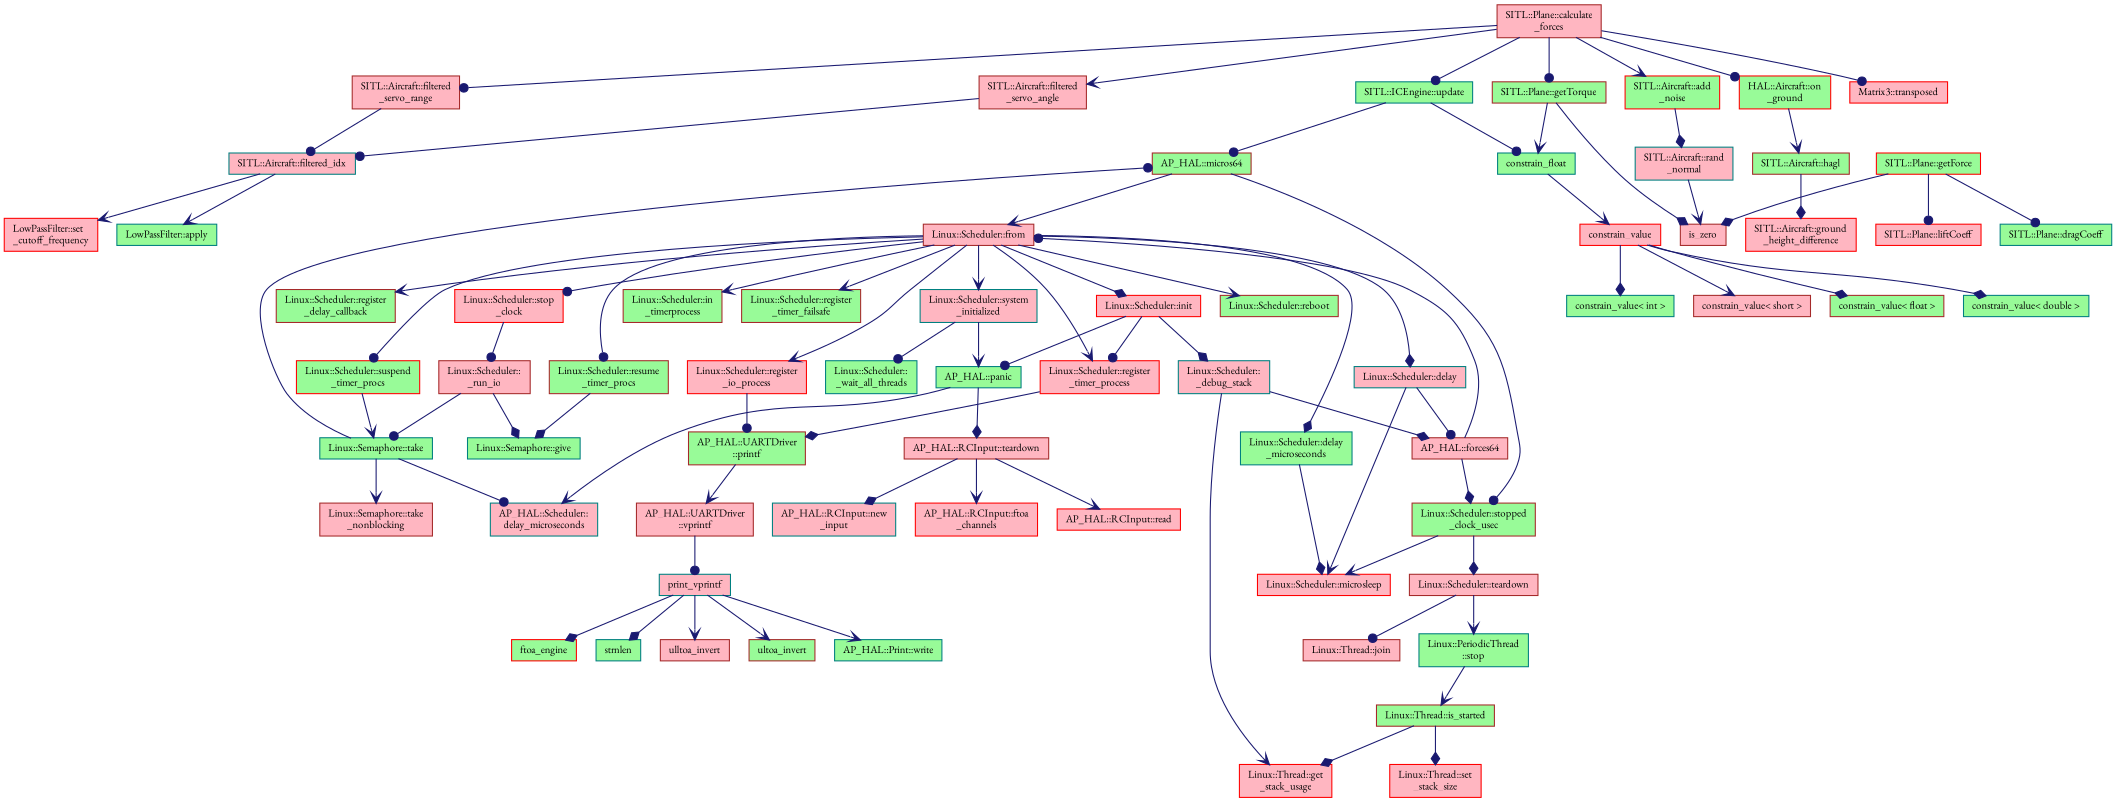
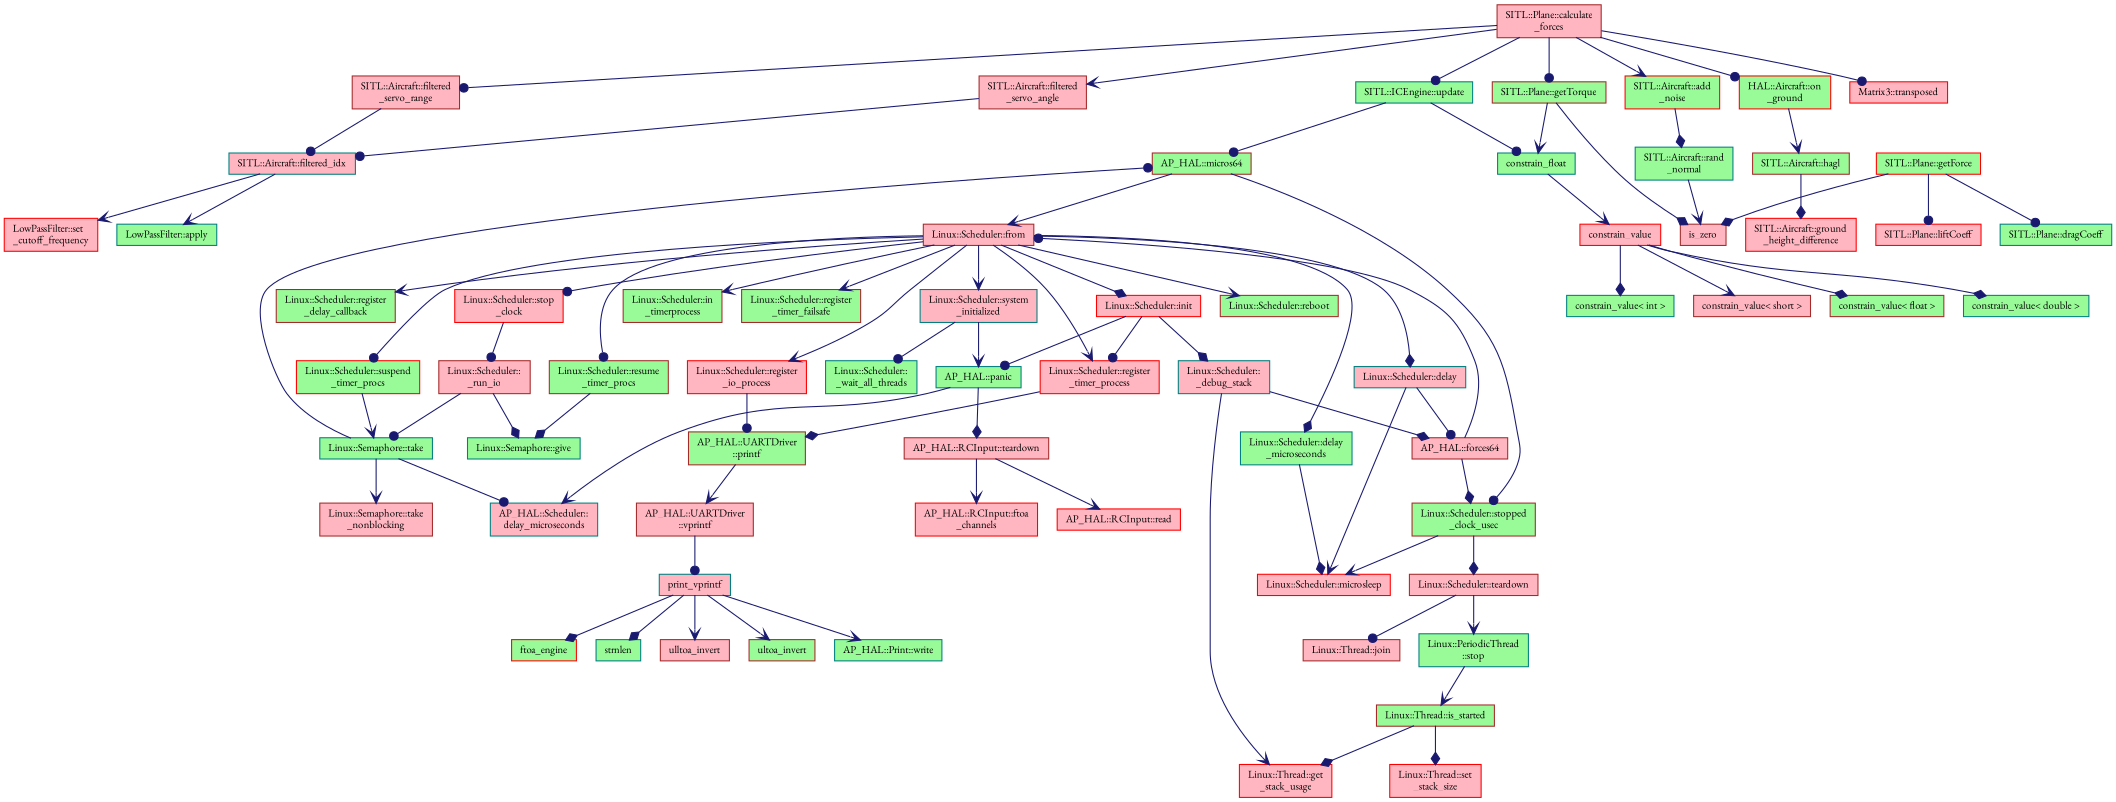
(1684, 164) -> (1684, 164)
(834, 520) -> none
